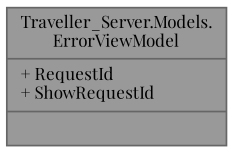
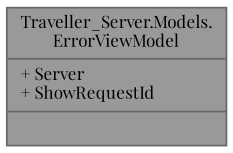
(67, 75) -> (53, 75)
